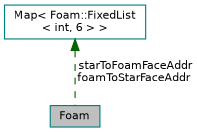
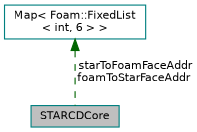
(75, 116) -> (75, 116)
